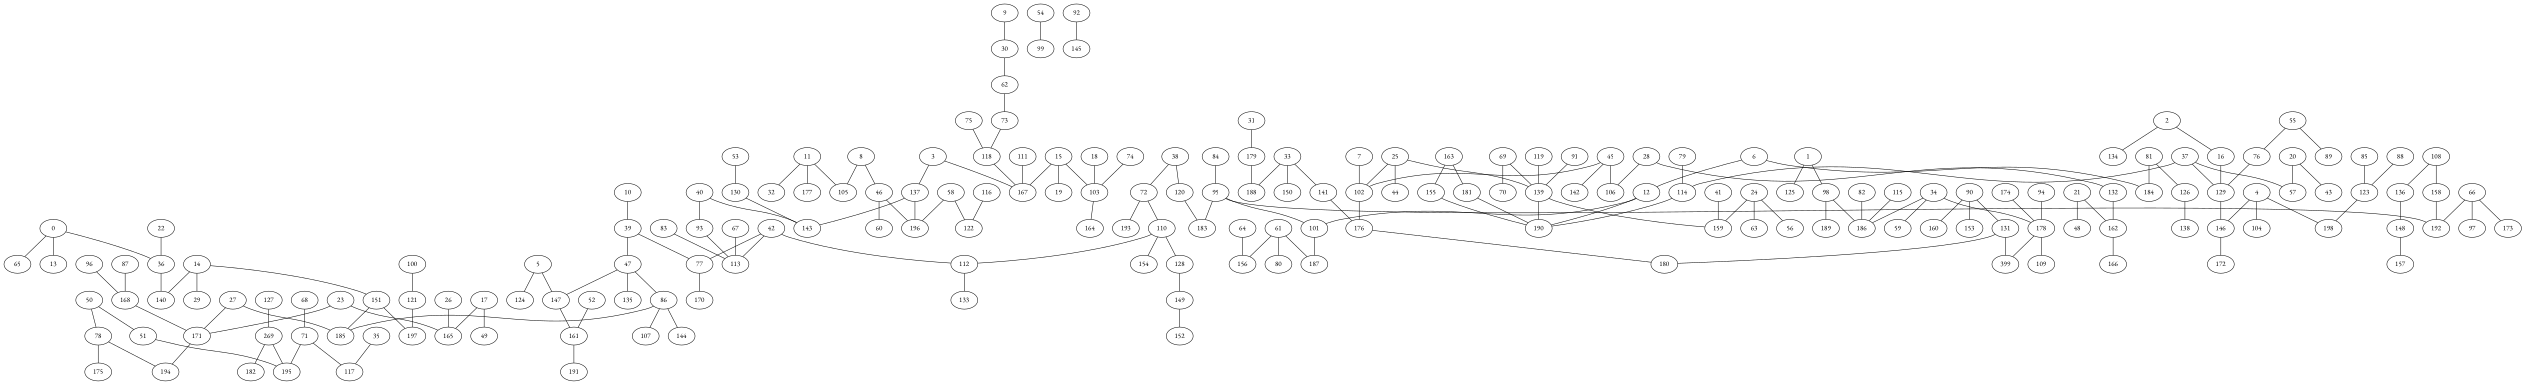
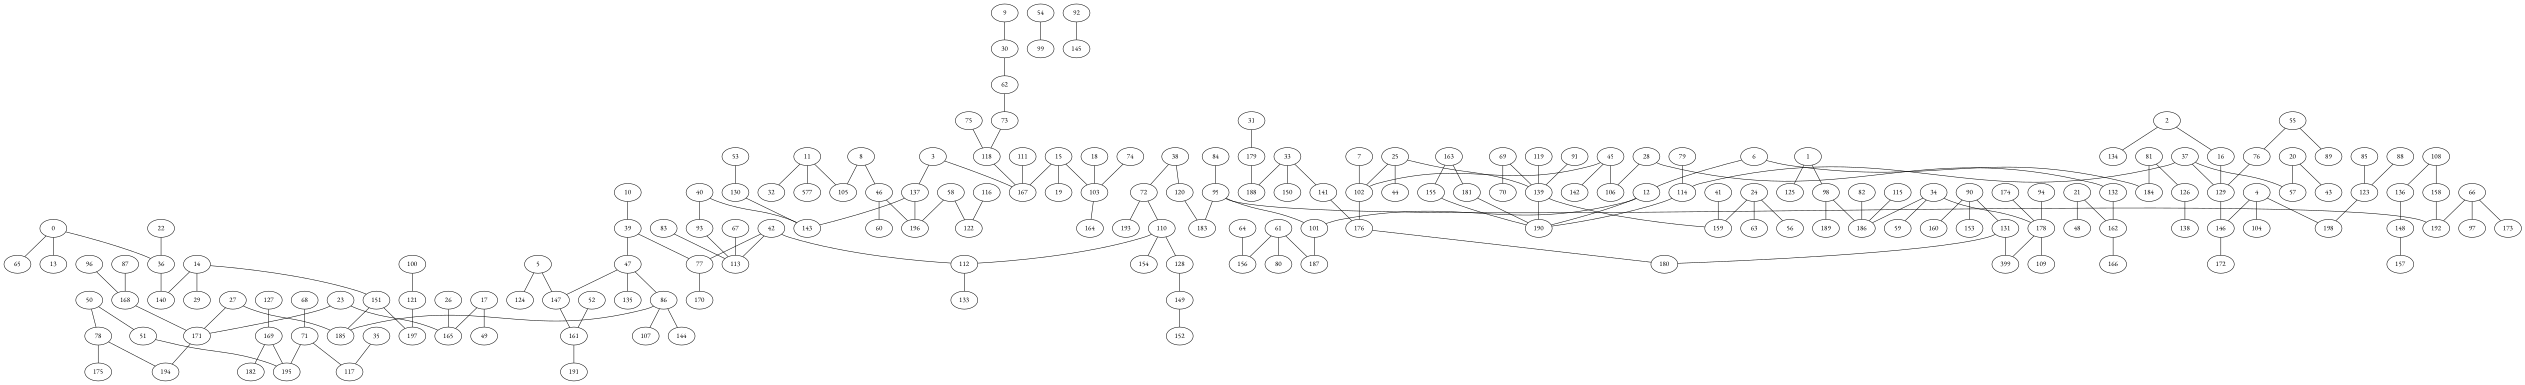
(807, 192) -> (807, 192)
(269, 336) -> (269, 336)
